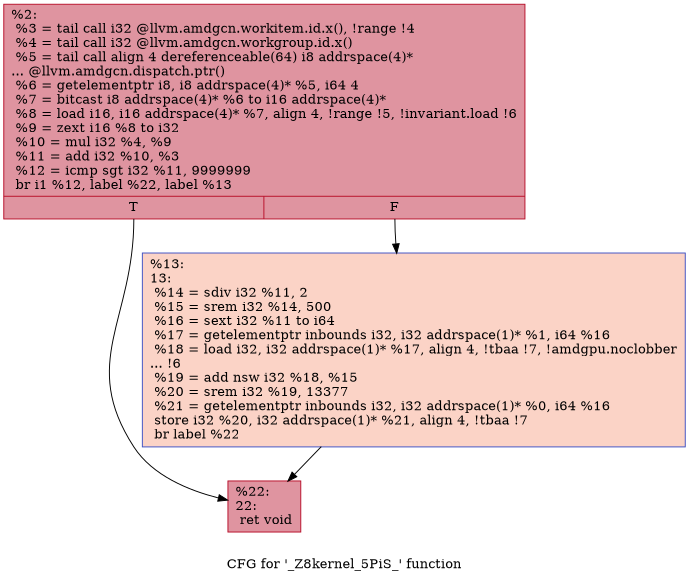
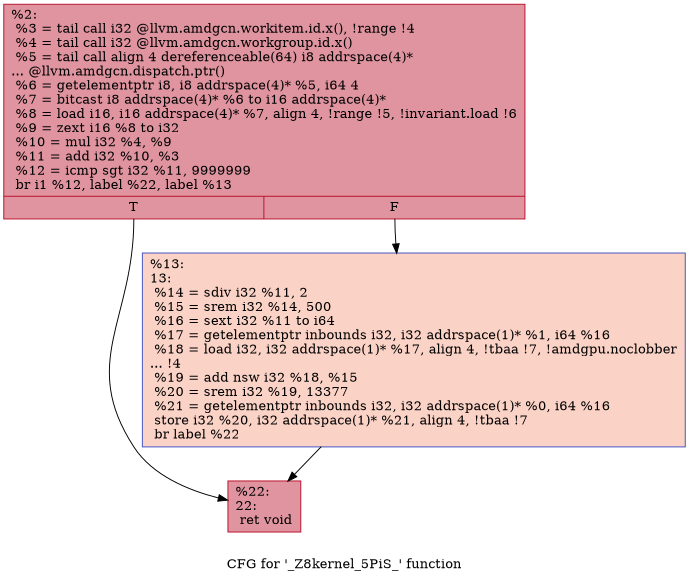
(166, 364) -> (166, 364)
